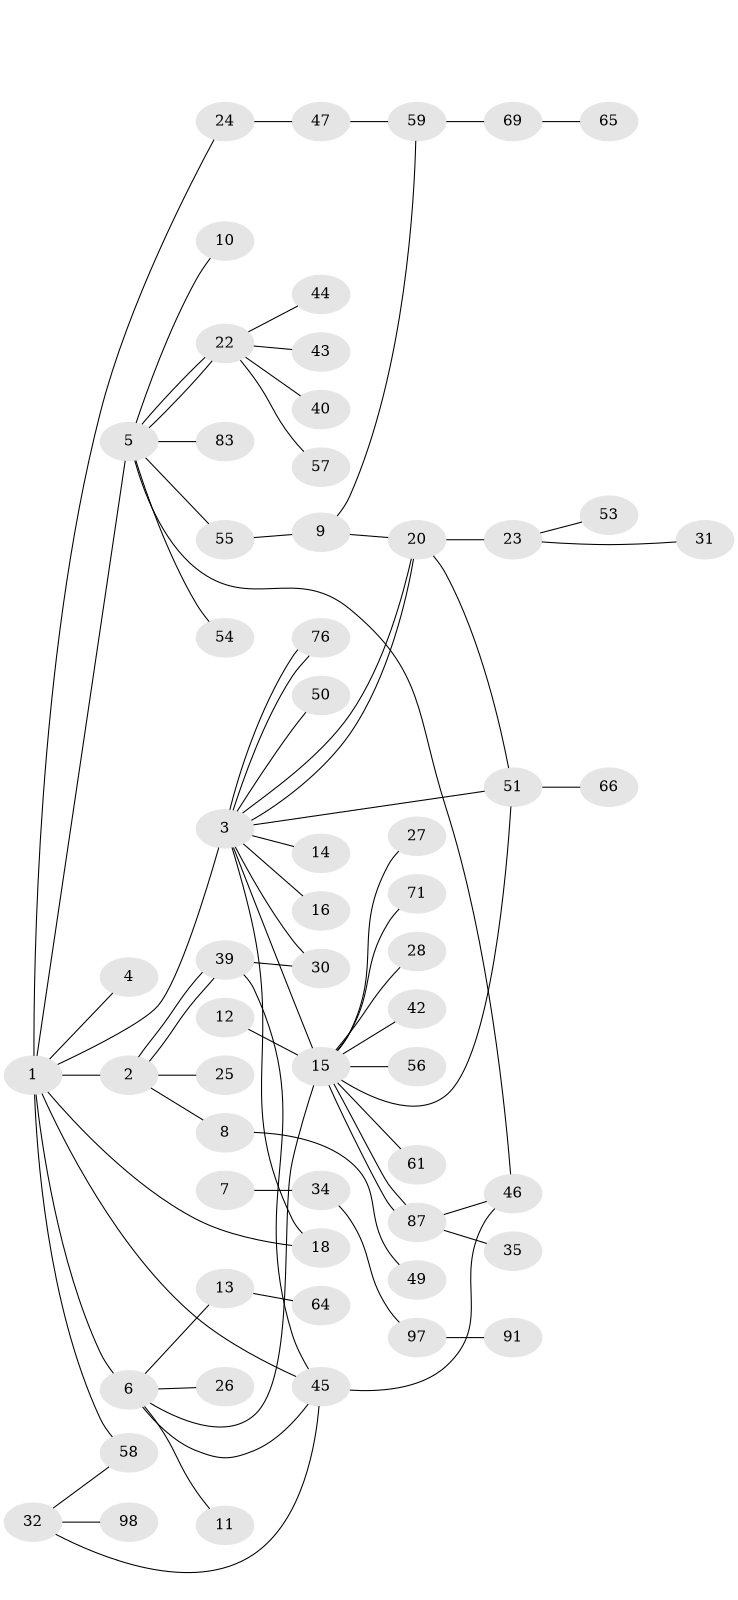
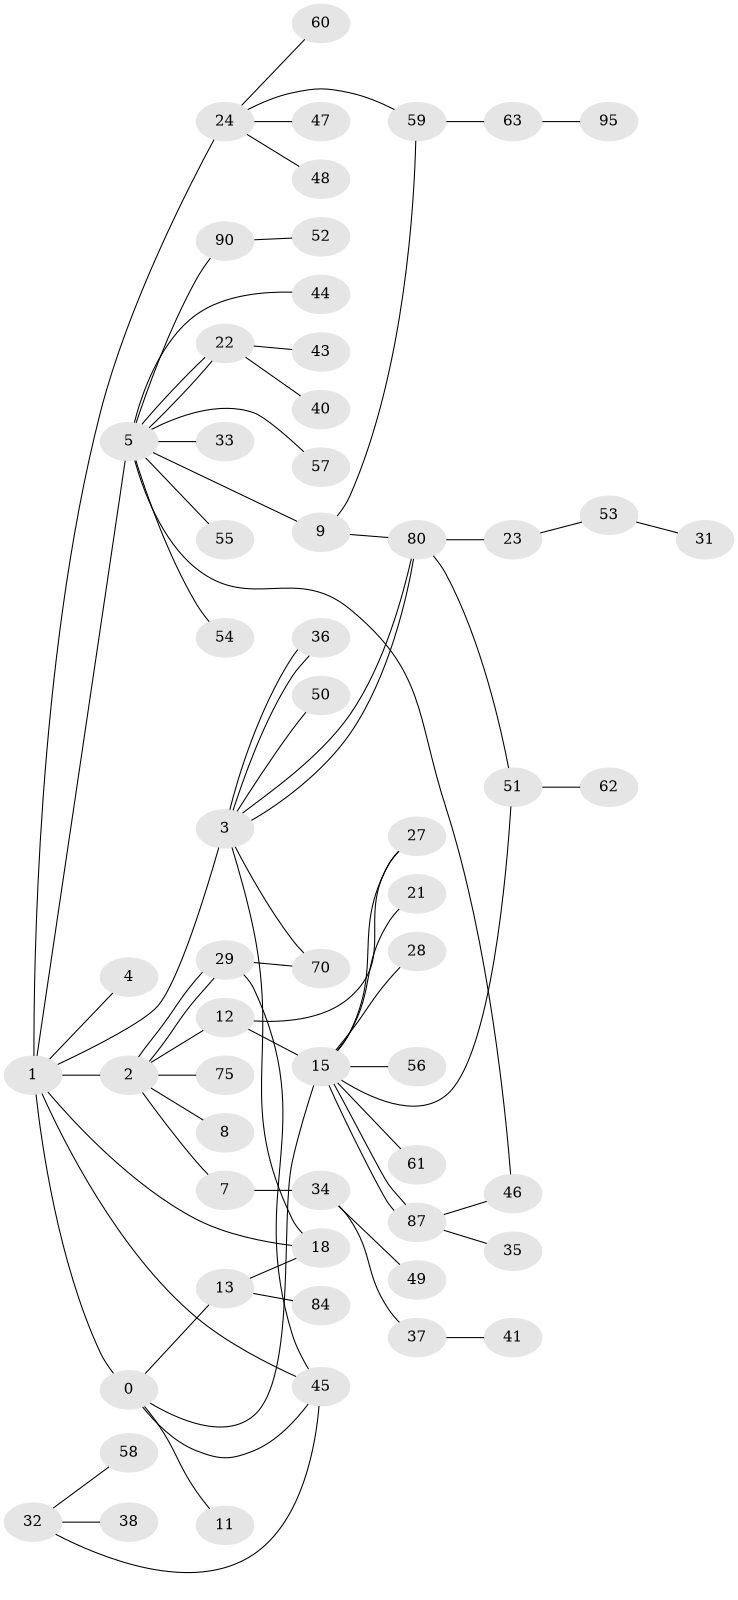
none -> (321, 23)
(369, 122) -> (321, 89)
(513, 122) -> (513, 122)
(609, 122) -> (609, 122)
none -> (321, 179)
none -> (321, 237)
(225, 241) -> (225, 241)
(273, 319) -> (186, 323)
(272, 406) -> (233, 409)
(225, 442) -> (225, 442)
(273, 536) -> (225, 487)
(417, 540) -> (417, 540)
(609, 545) -> (657, 528)
(321, 638) -> (321, 638)
(609, 787) -> (609, 787)
(369, 808) -> none
(321, 853) -> none
(417, 894) -> (417, 894)
(321, 911) -> none
(273, 948) -> none
(225, 960) -> (225, 960)
(321, 969) -> (321, 969)
none -> (356, 990)
(417, 1009) -> none
none -> (177, 1046)
(225, 1075) -> (225, 1075)
none -> (174, 1135)
(355, 1167) -> (369, 1235)
none -> (272, 1269)
(55, 1271) -> none
(321, 1306) -> (321, 1306)
(417, 1338) -> (417, 1338)
(513, 1338) -> (513, 1338)
(463, 1344) -> none
(225, 1387) -> none
(129, 1390) -> (129, 1390)
(129, 1522) -> (129, 1522)
